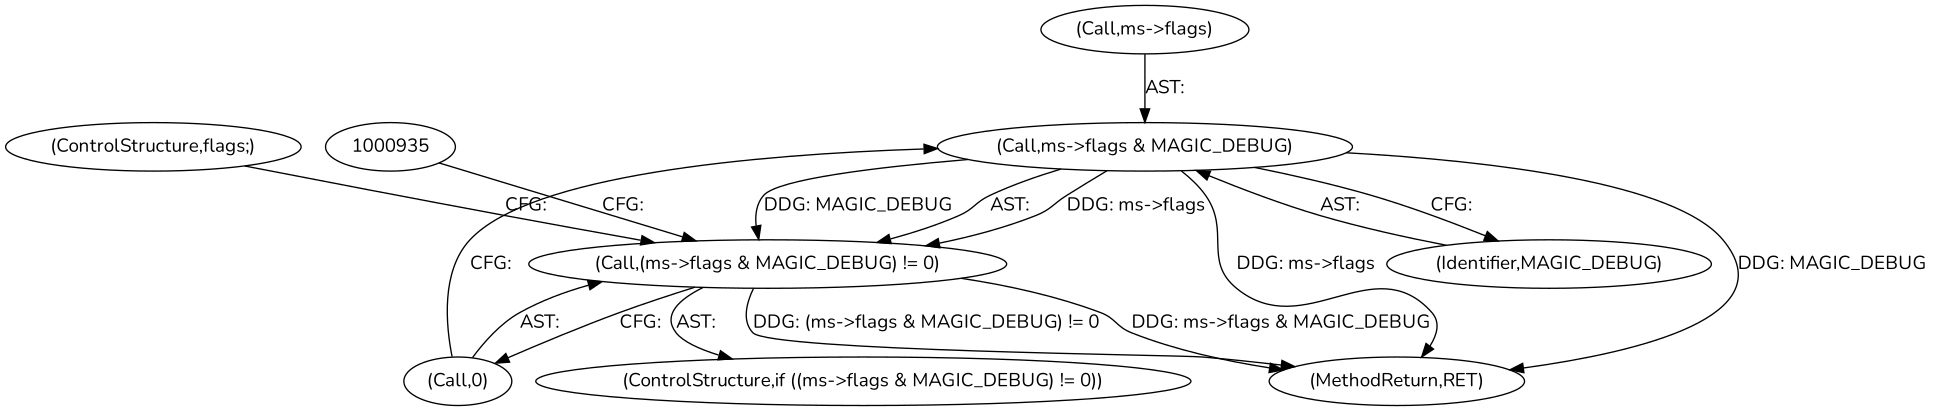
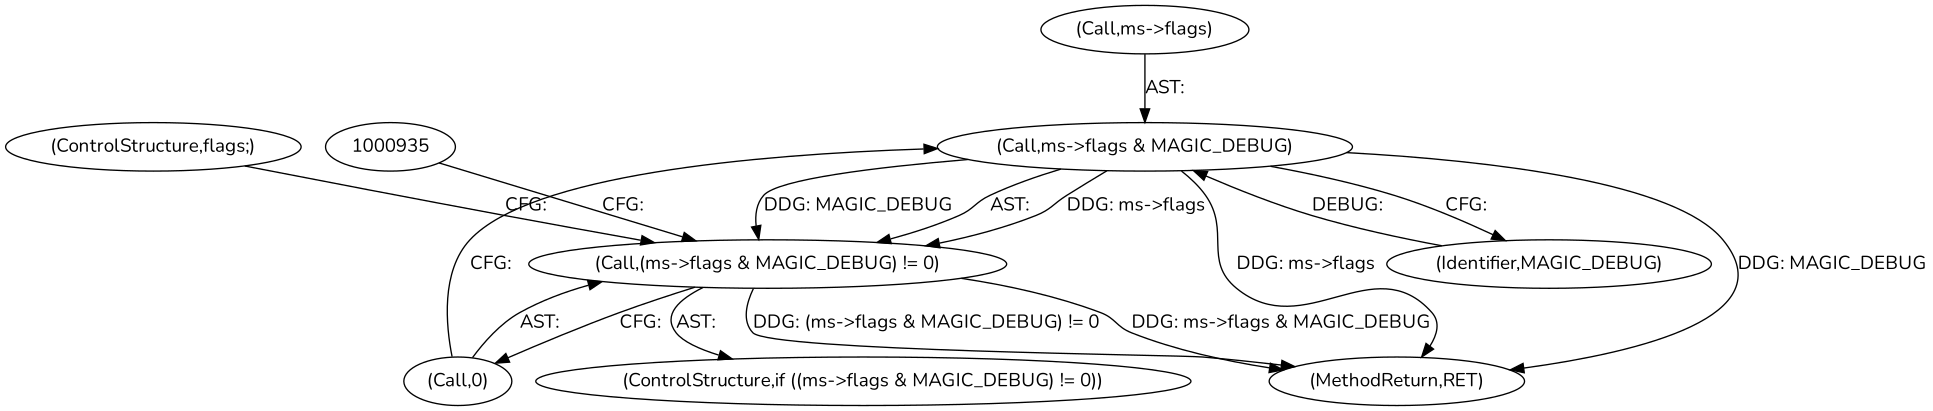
(1343, 205) -> (1350, 205)
